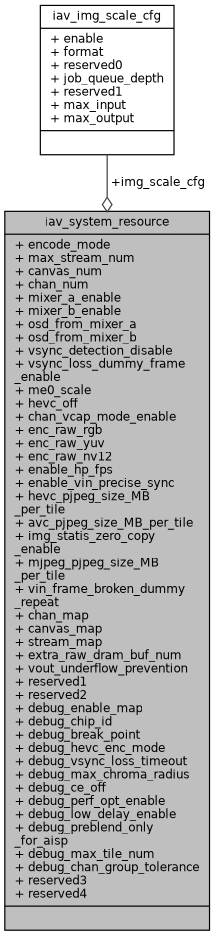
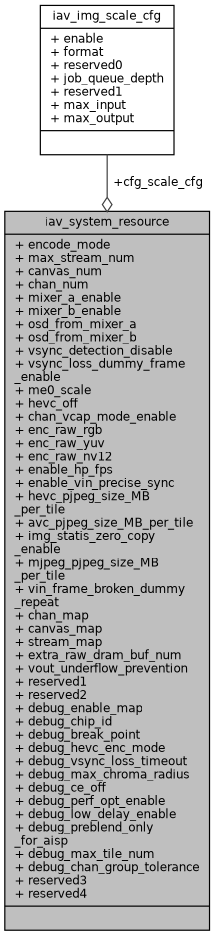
(157, 183) -> (157, 183)
